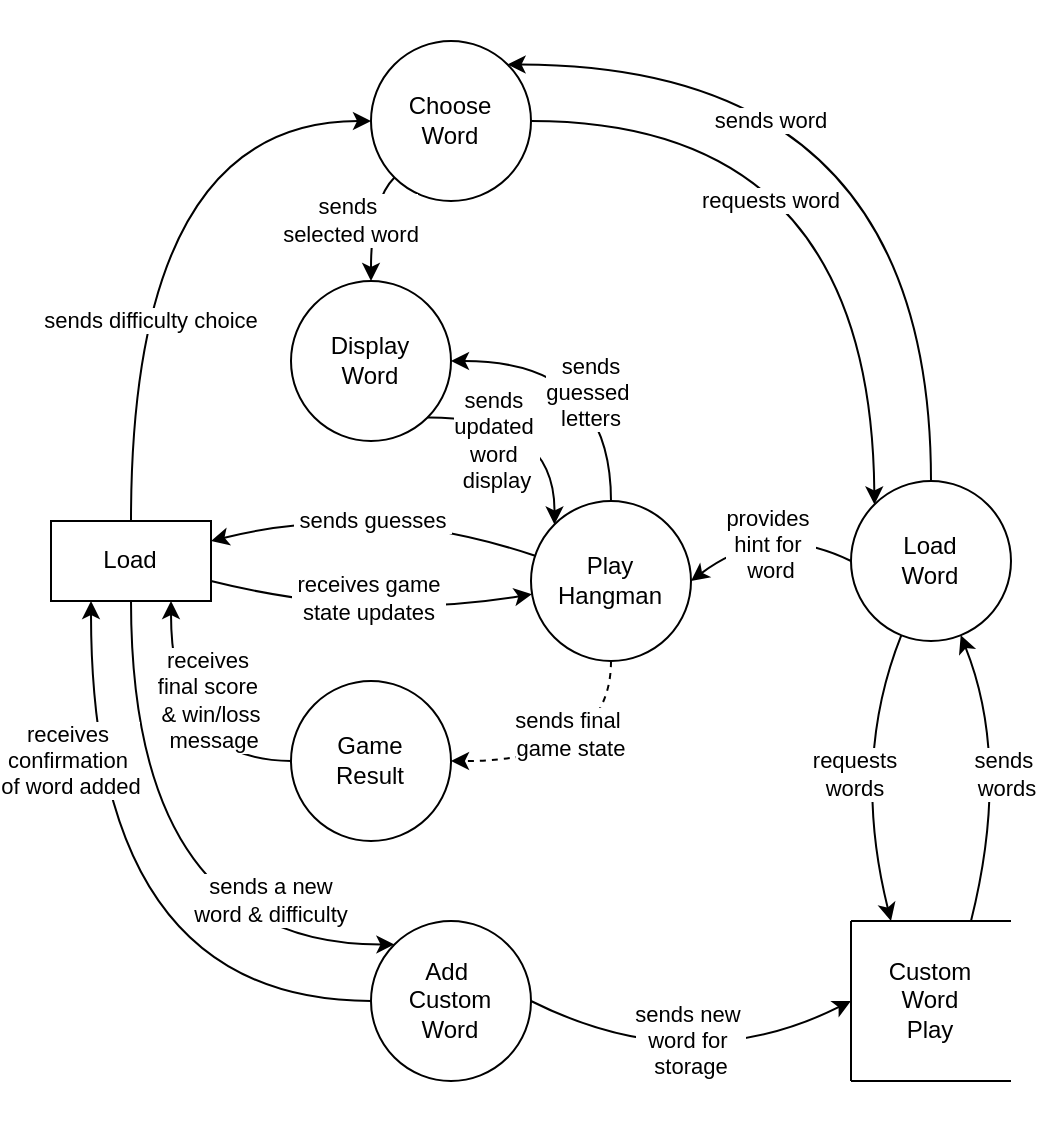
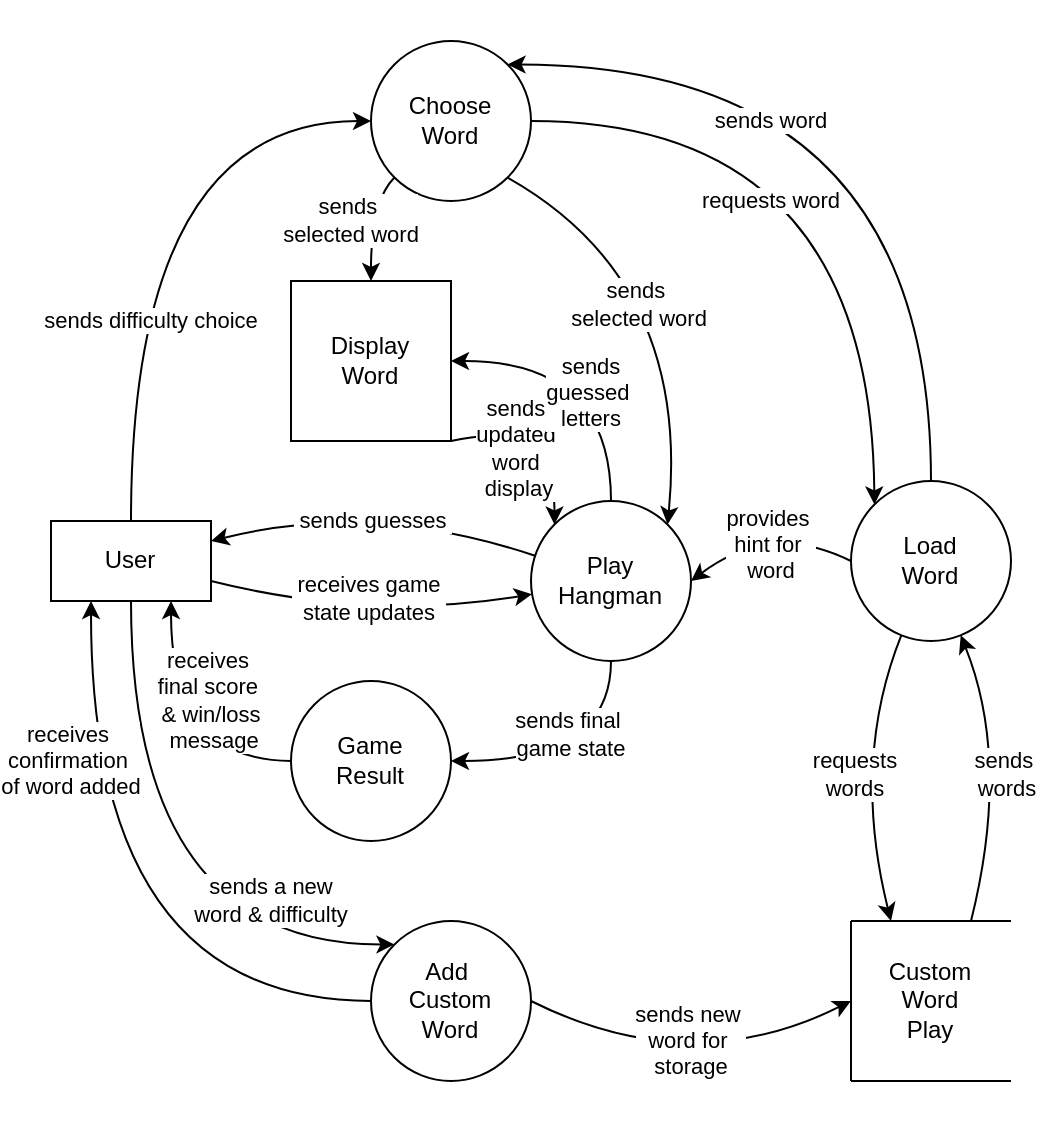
(371, 361) -> (371, 361)
none -> (667, 411)
(131, 561) -> (131, 561)
(491, 760) -> (491, 760)
